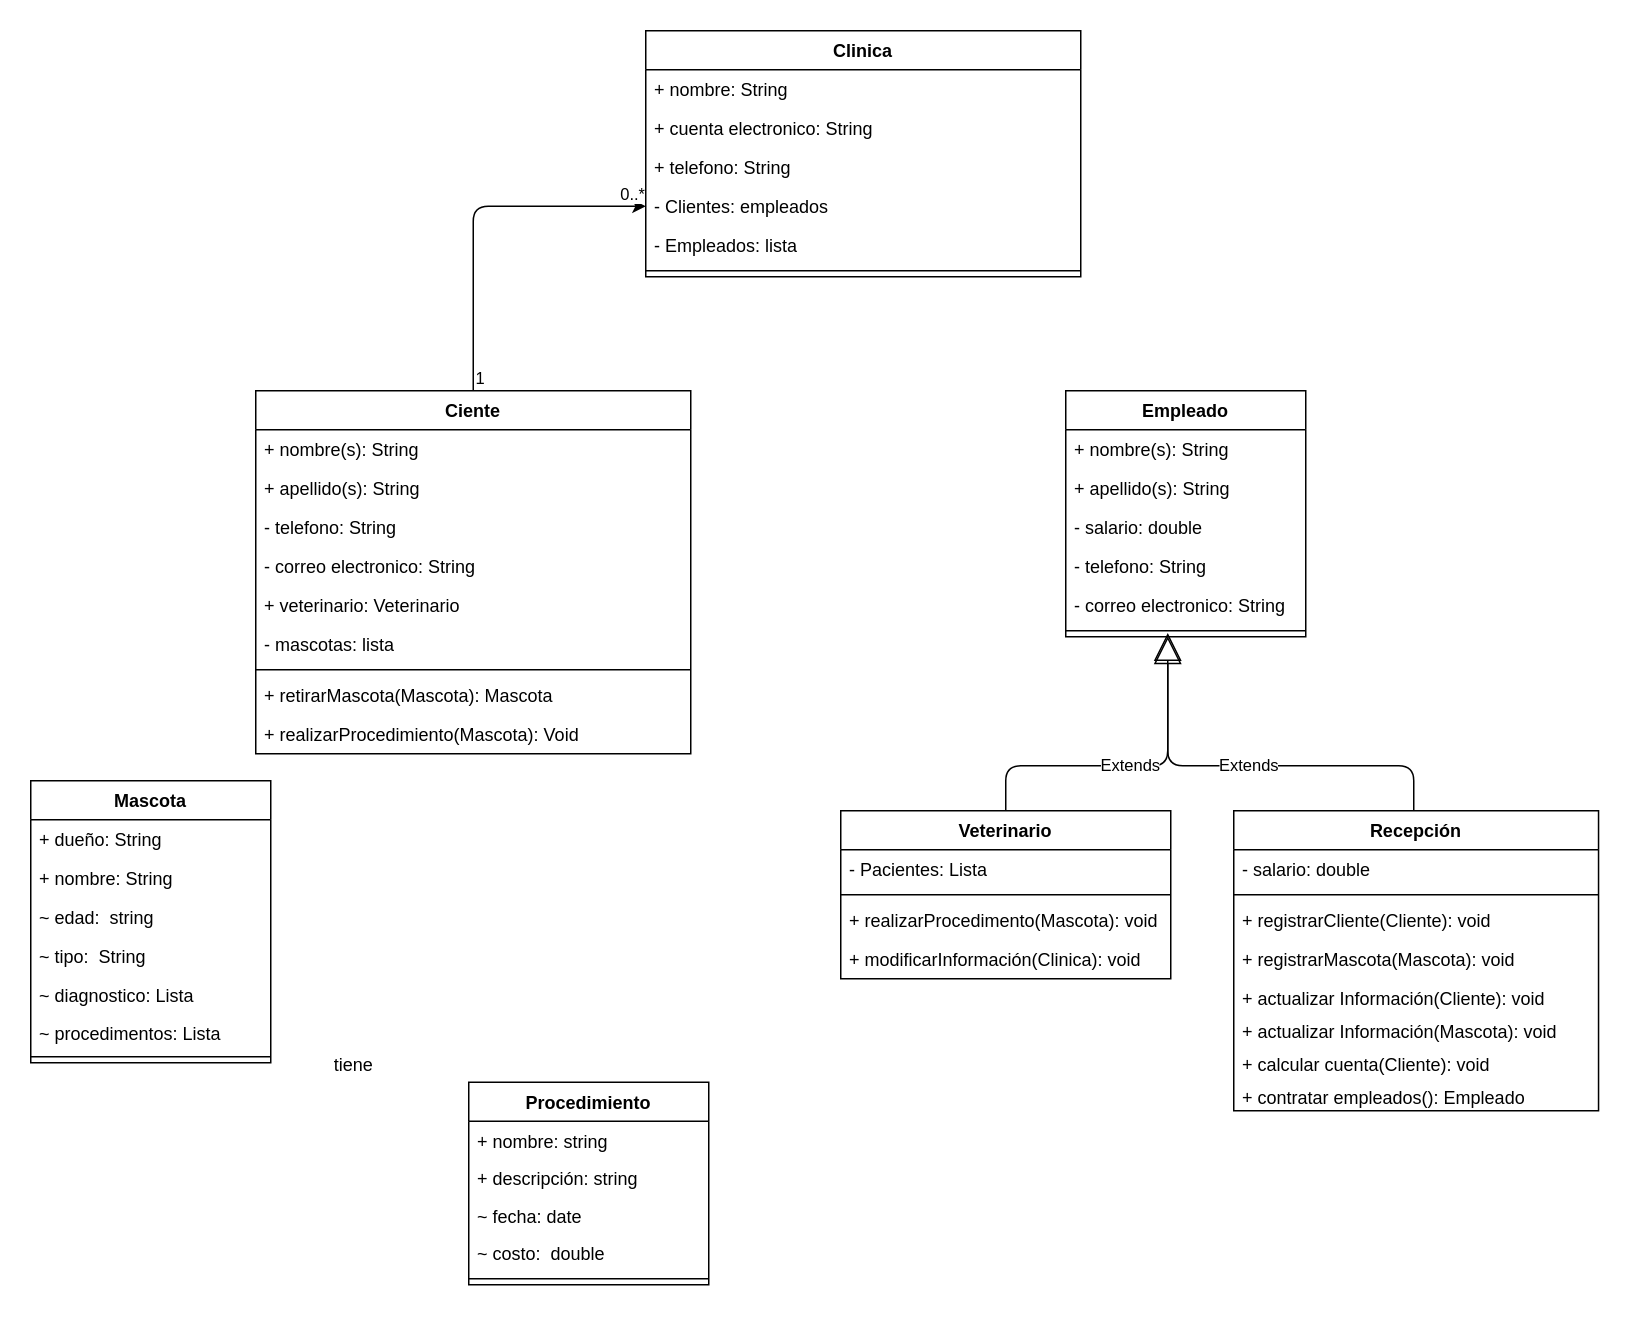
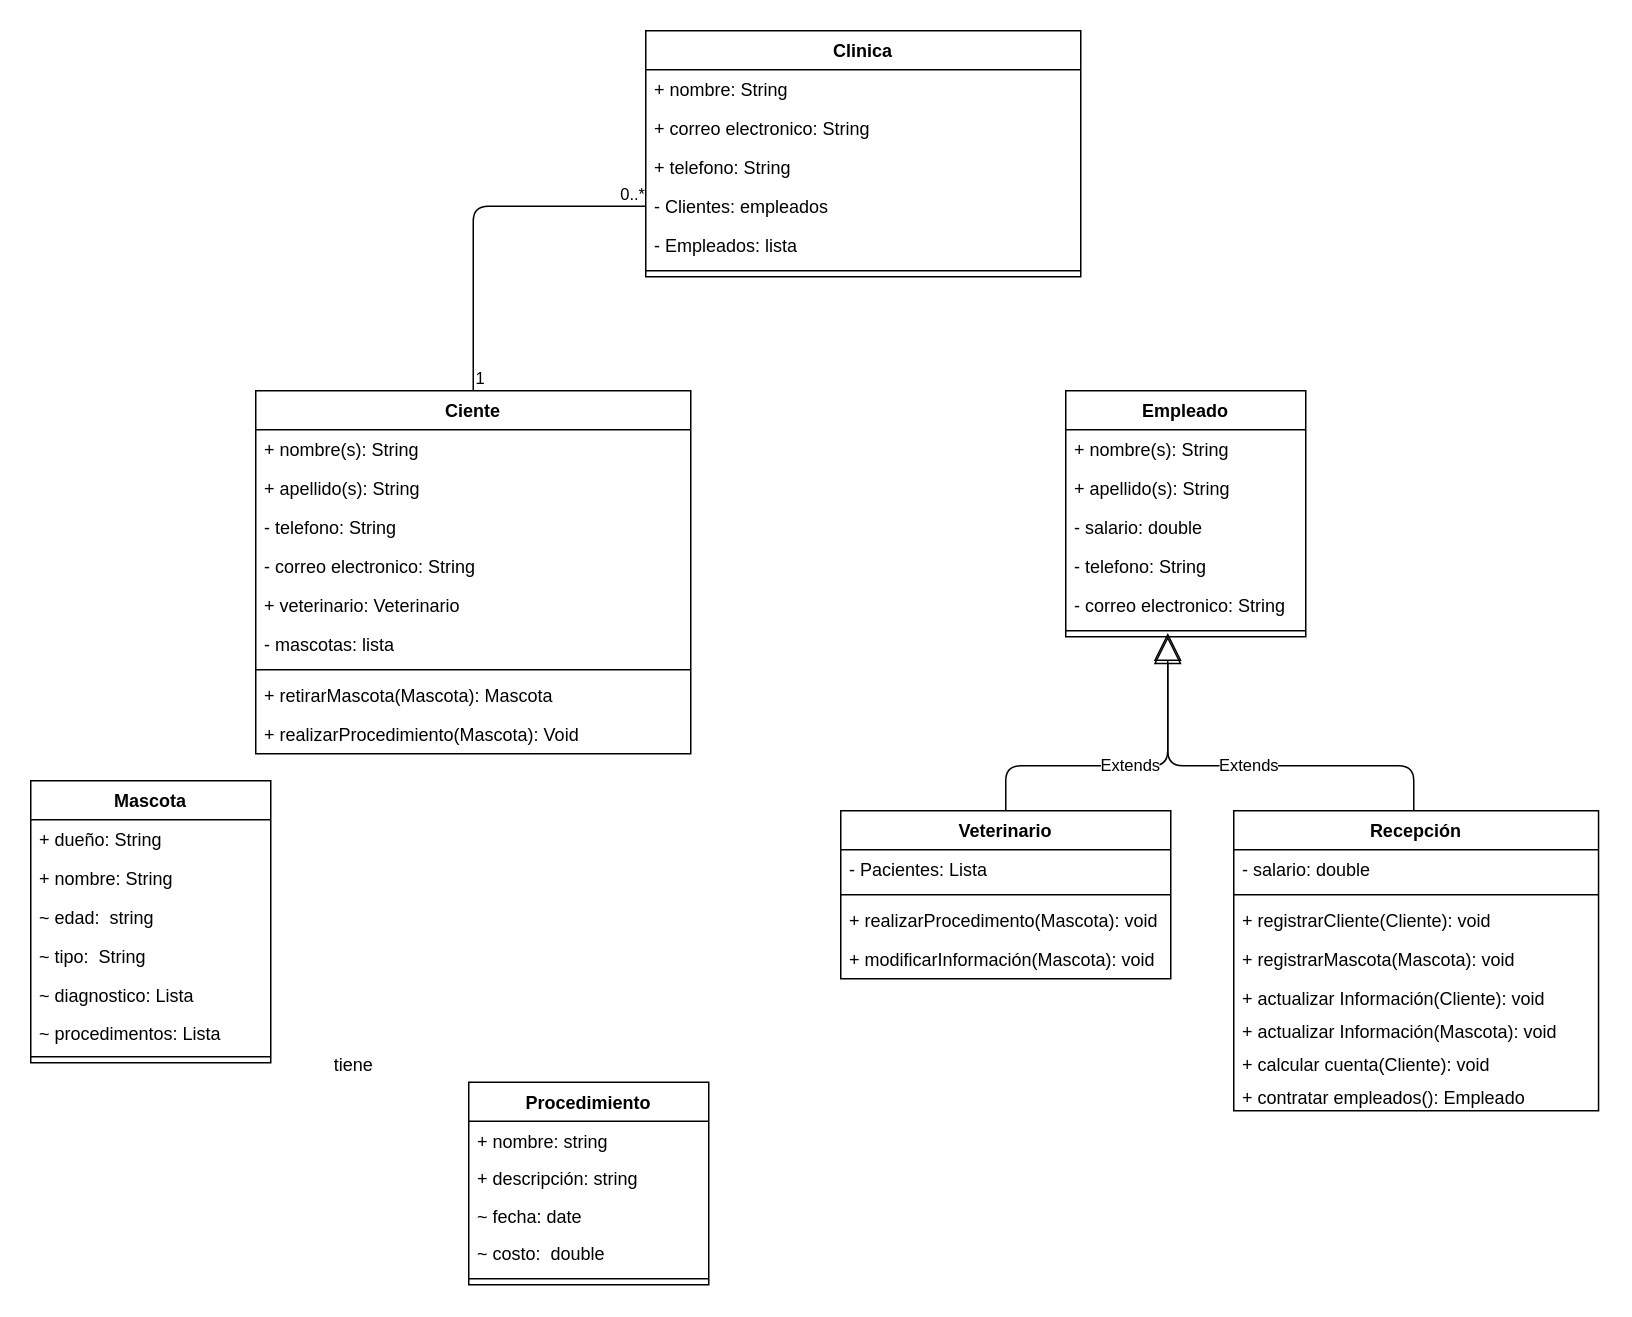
(779, 129) -> (779, 129)
(634, 206) -> (637, 206)
(1012, 960) -> (1019, 960)
